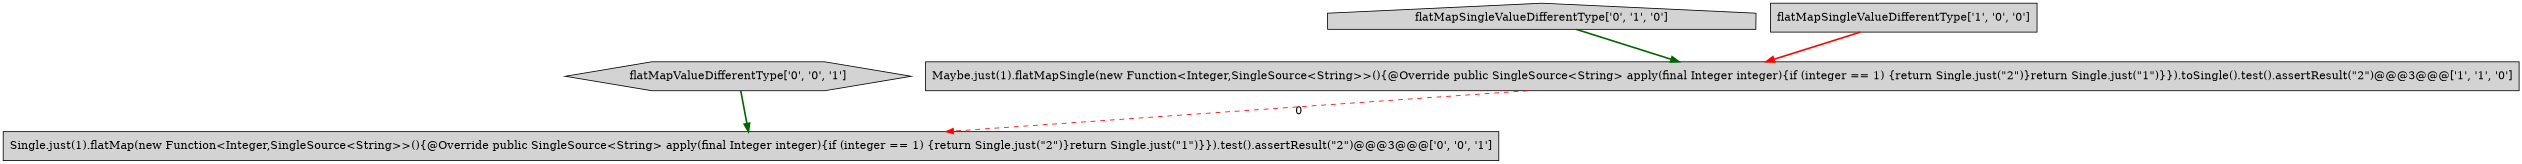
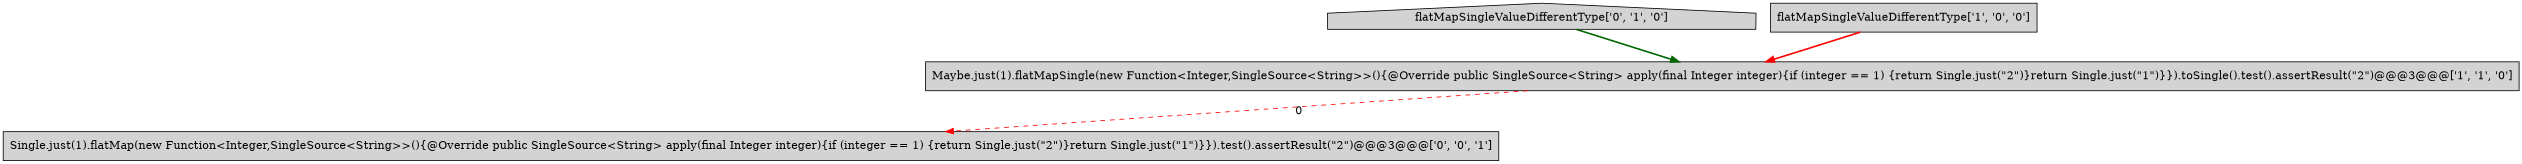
(738, 76) -> none
